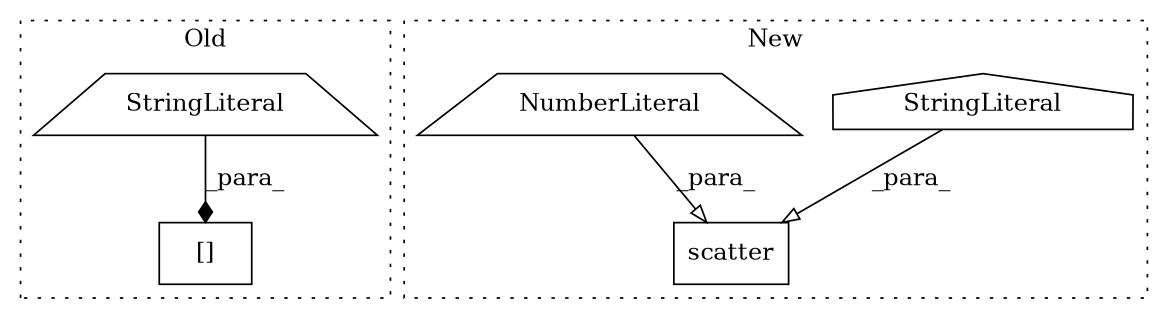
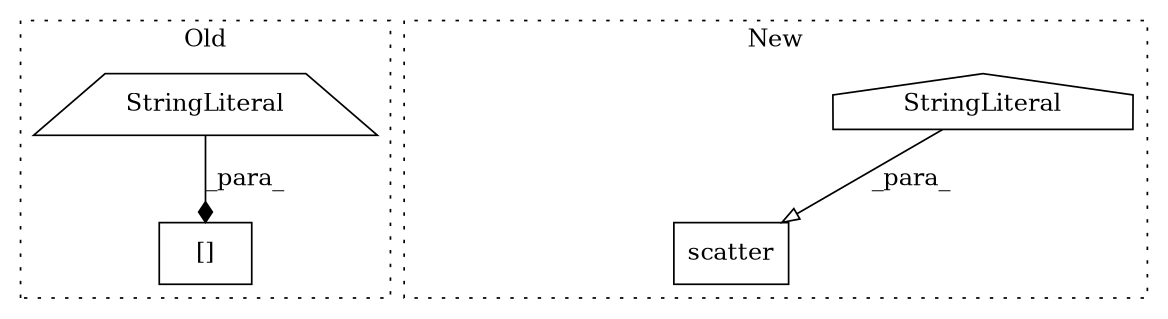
(610, 104) -> none
